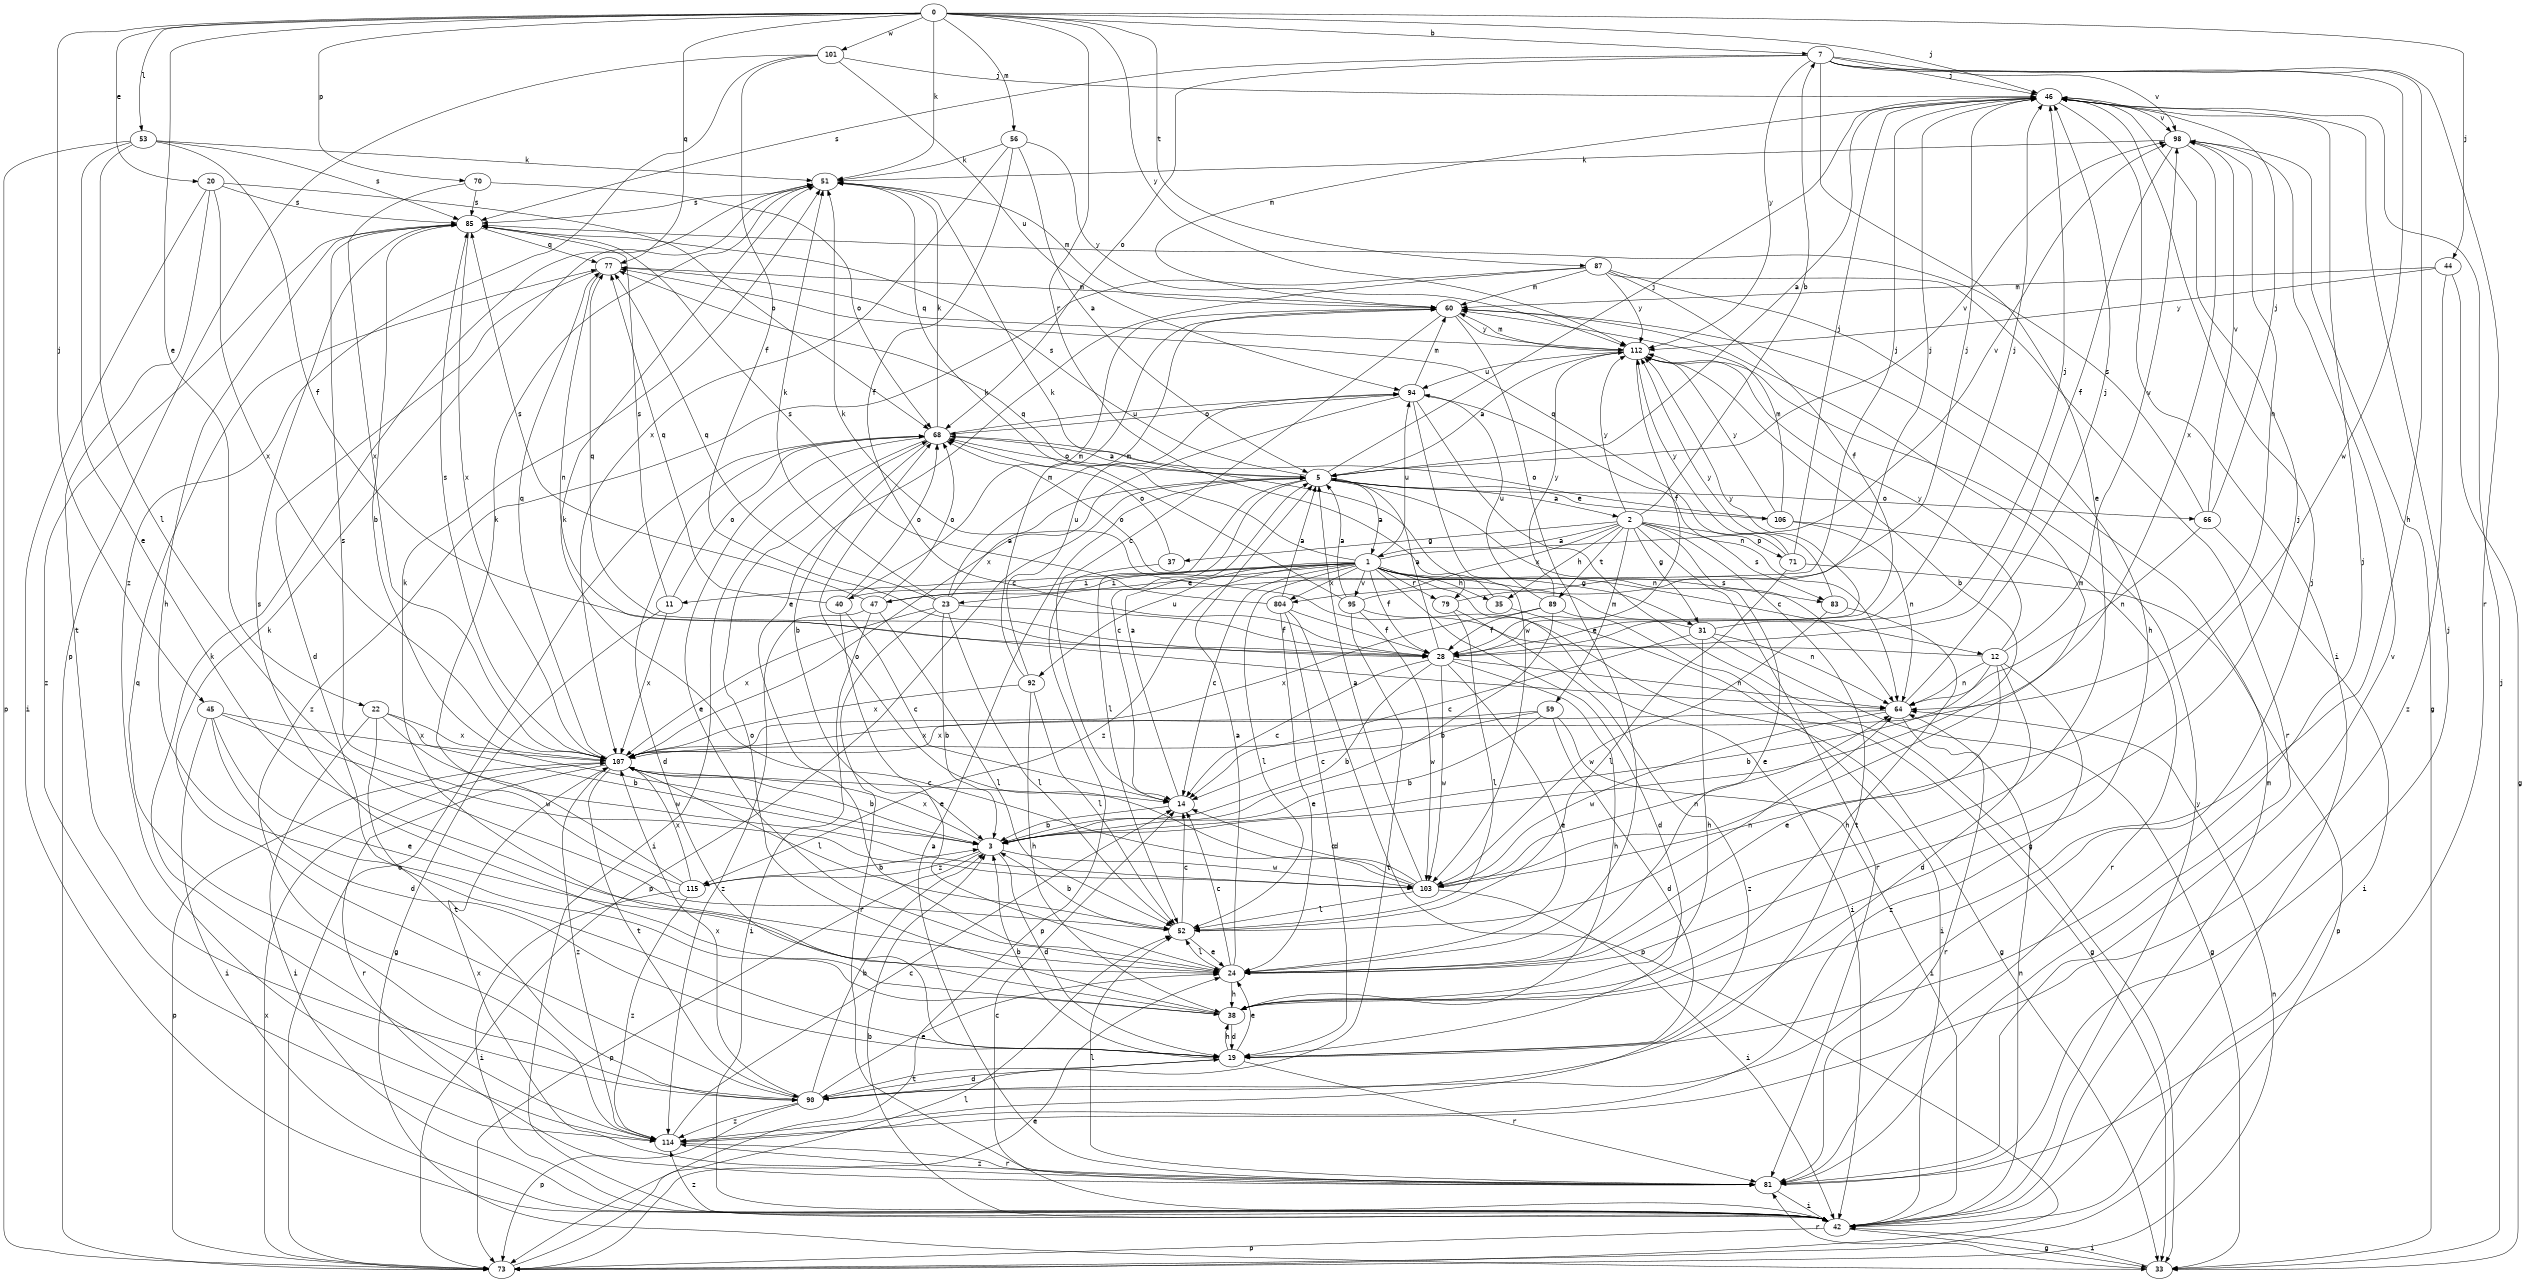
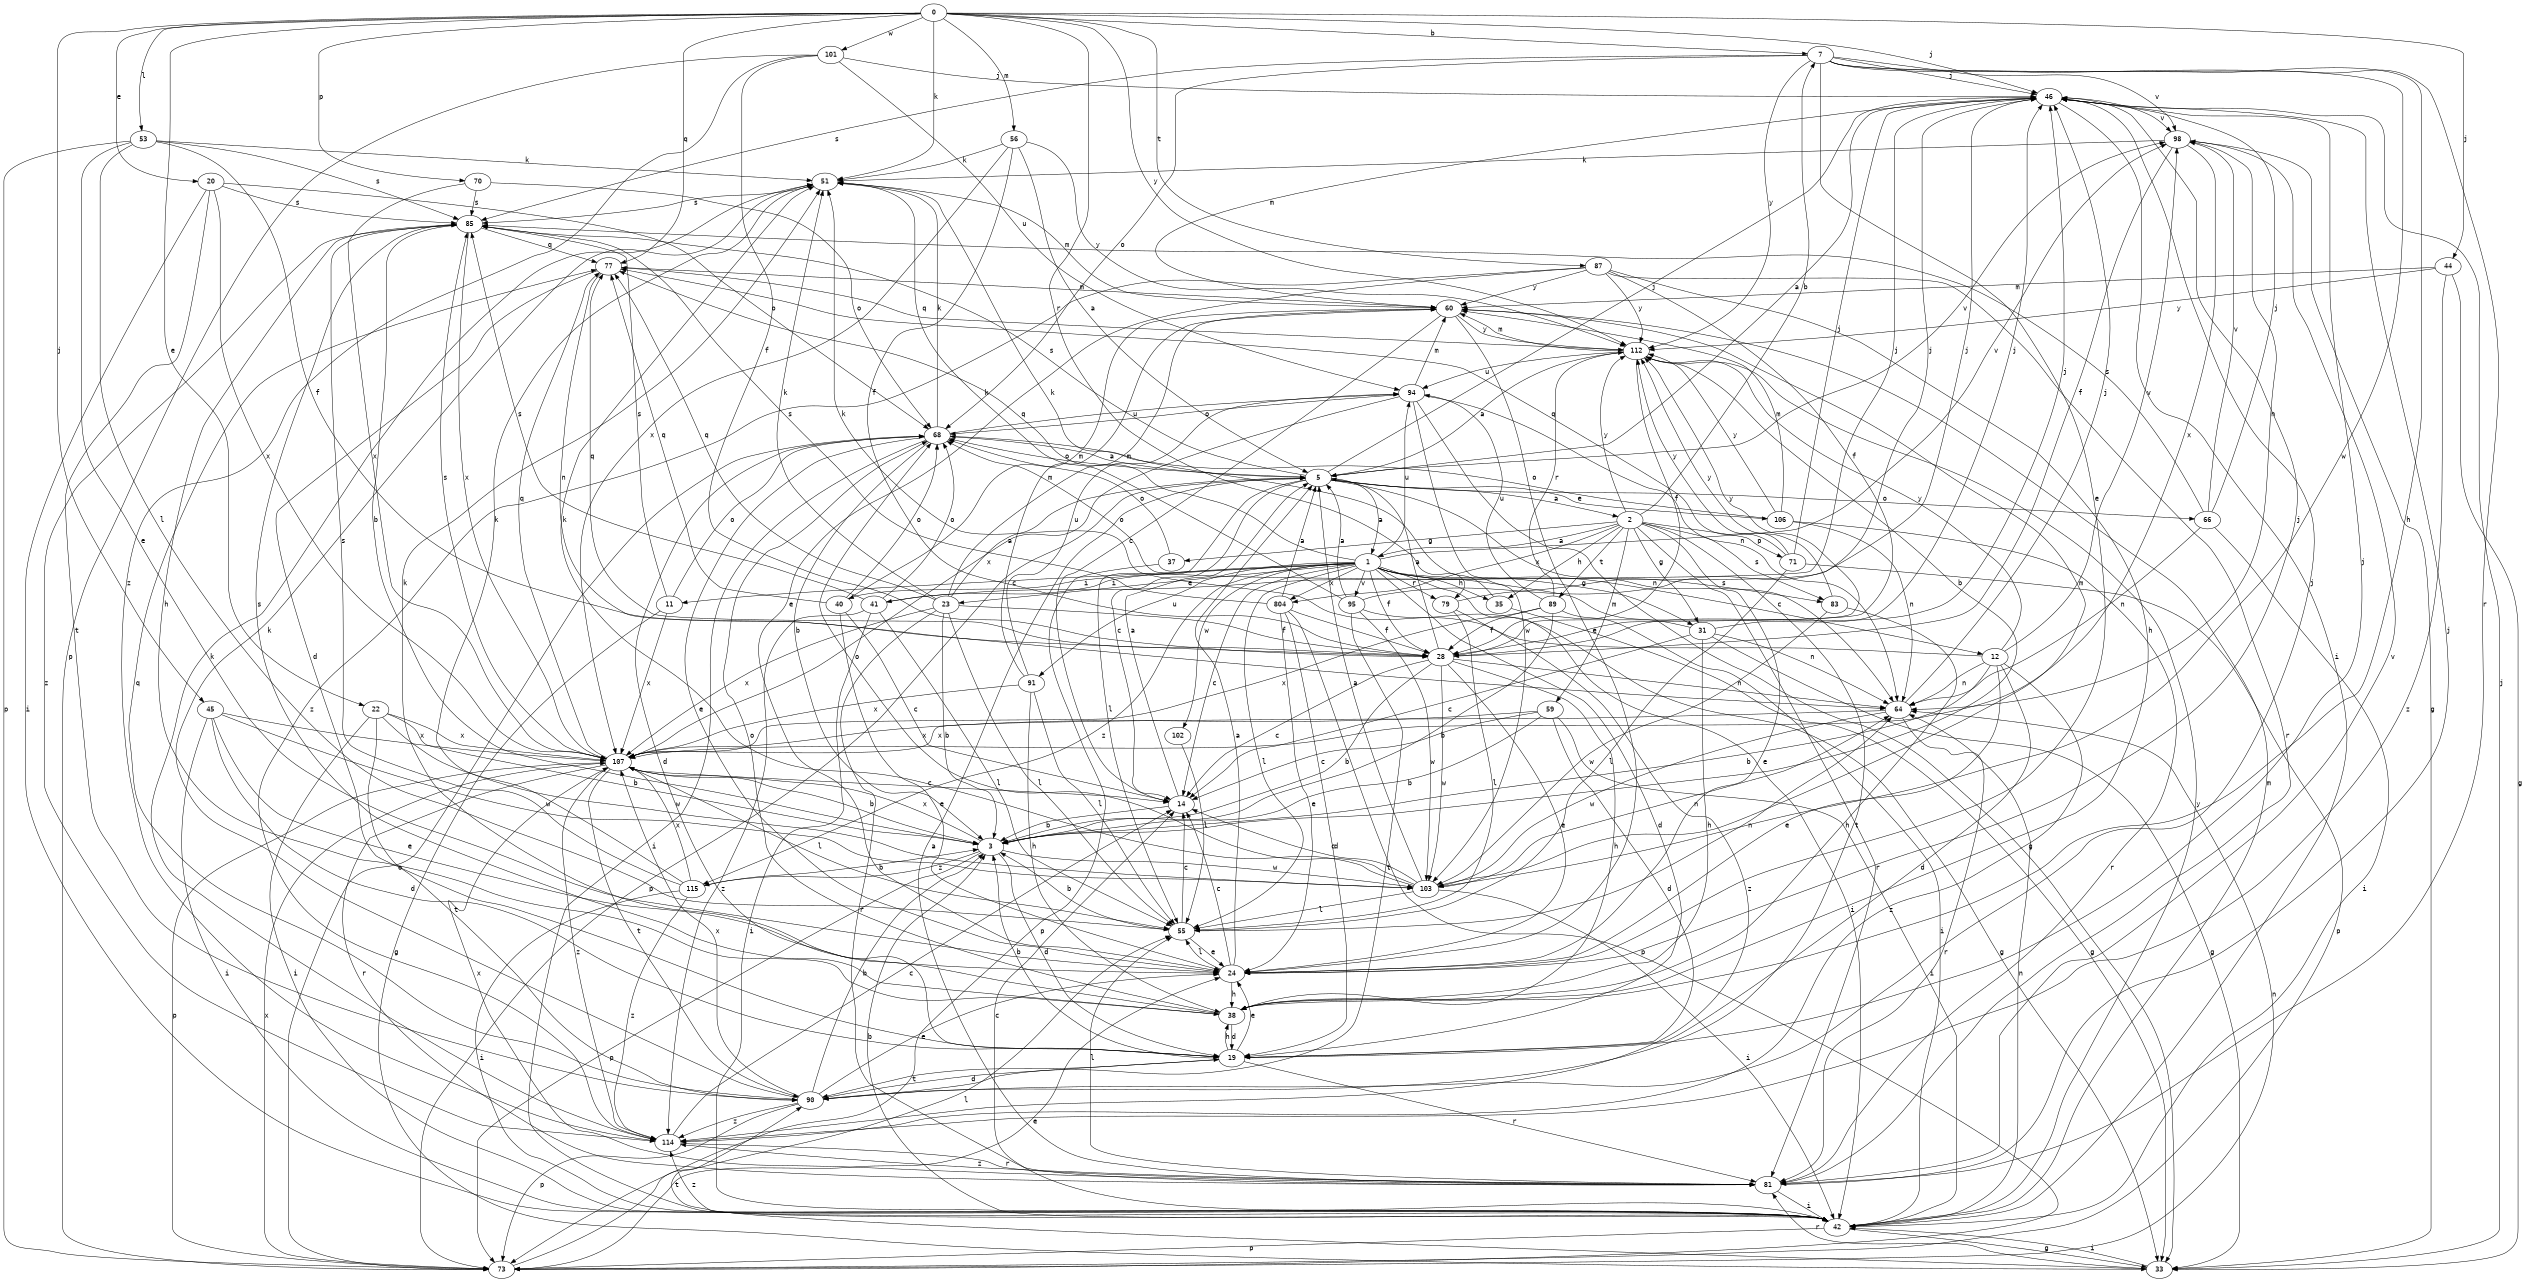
(1535, 288) -> (1535, 288)
(1557, 478) -> (1557, 478)
(874, 605) -> (874, 605)
(1032, 683) -> (1032, 683)
none -> (1178, 736)
(1182, 931) -> (1182, 931)
none -> (1287, 1240)
